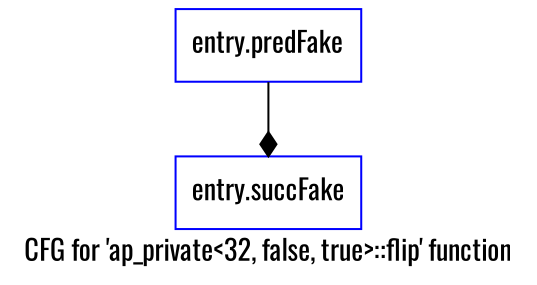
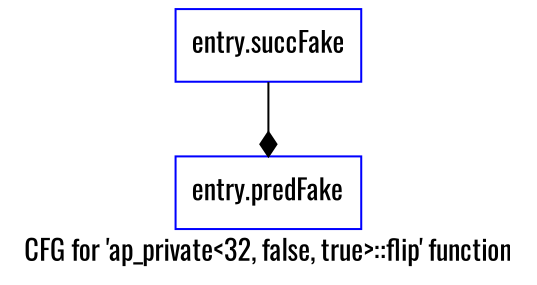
(268, 107) -> (268, 107)
